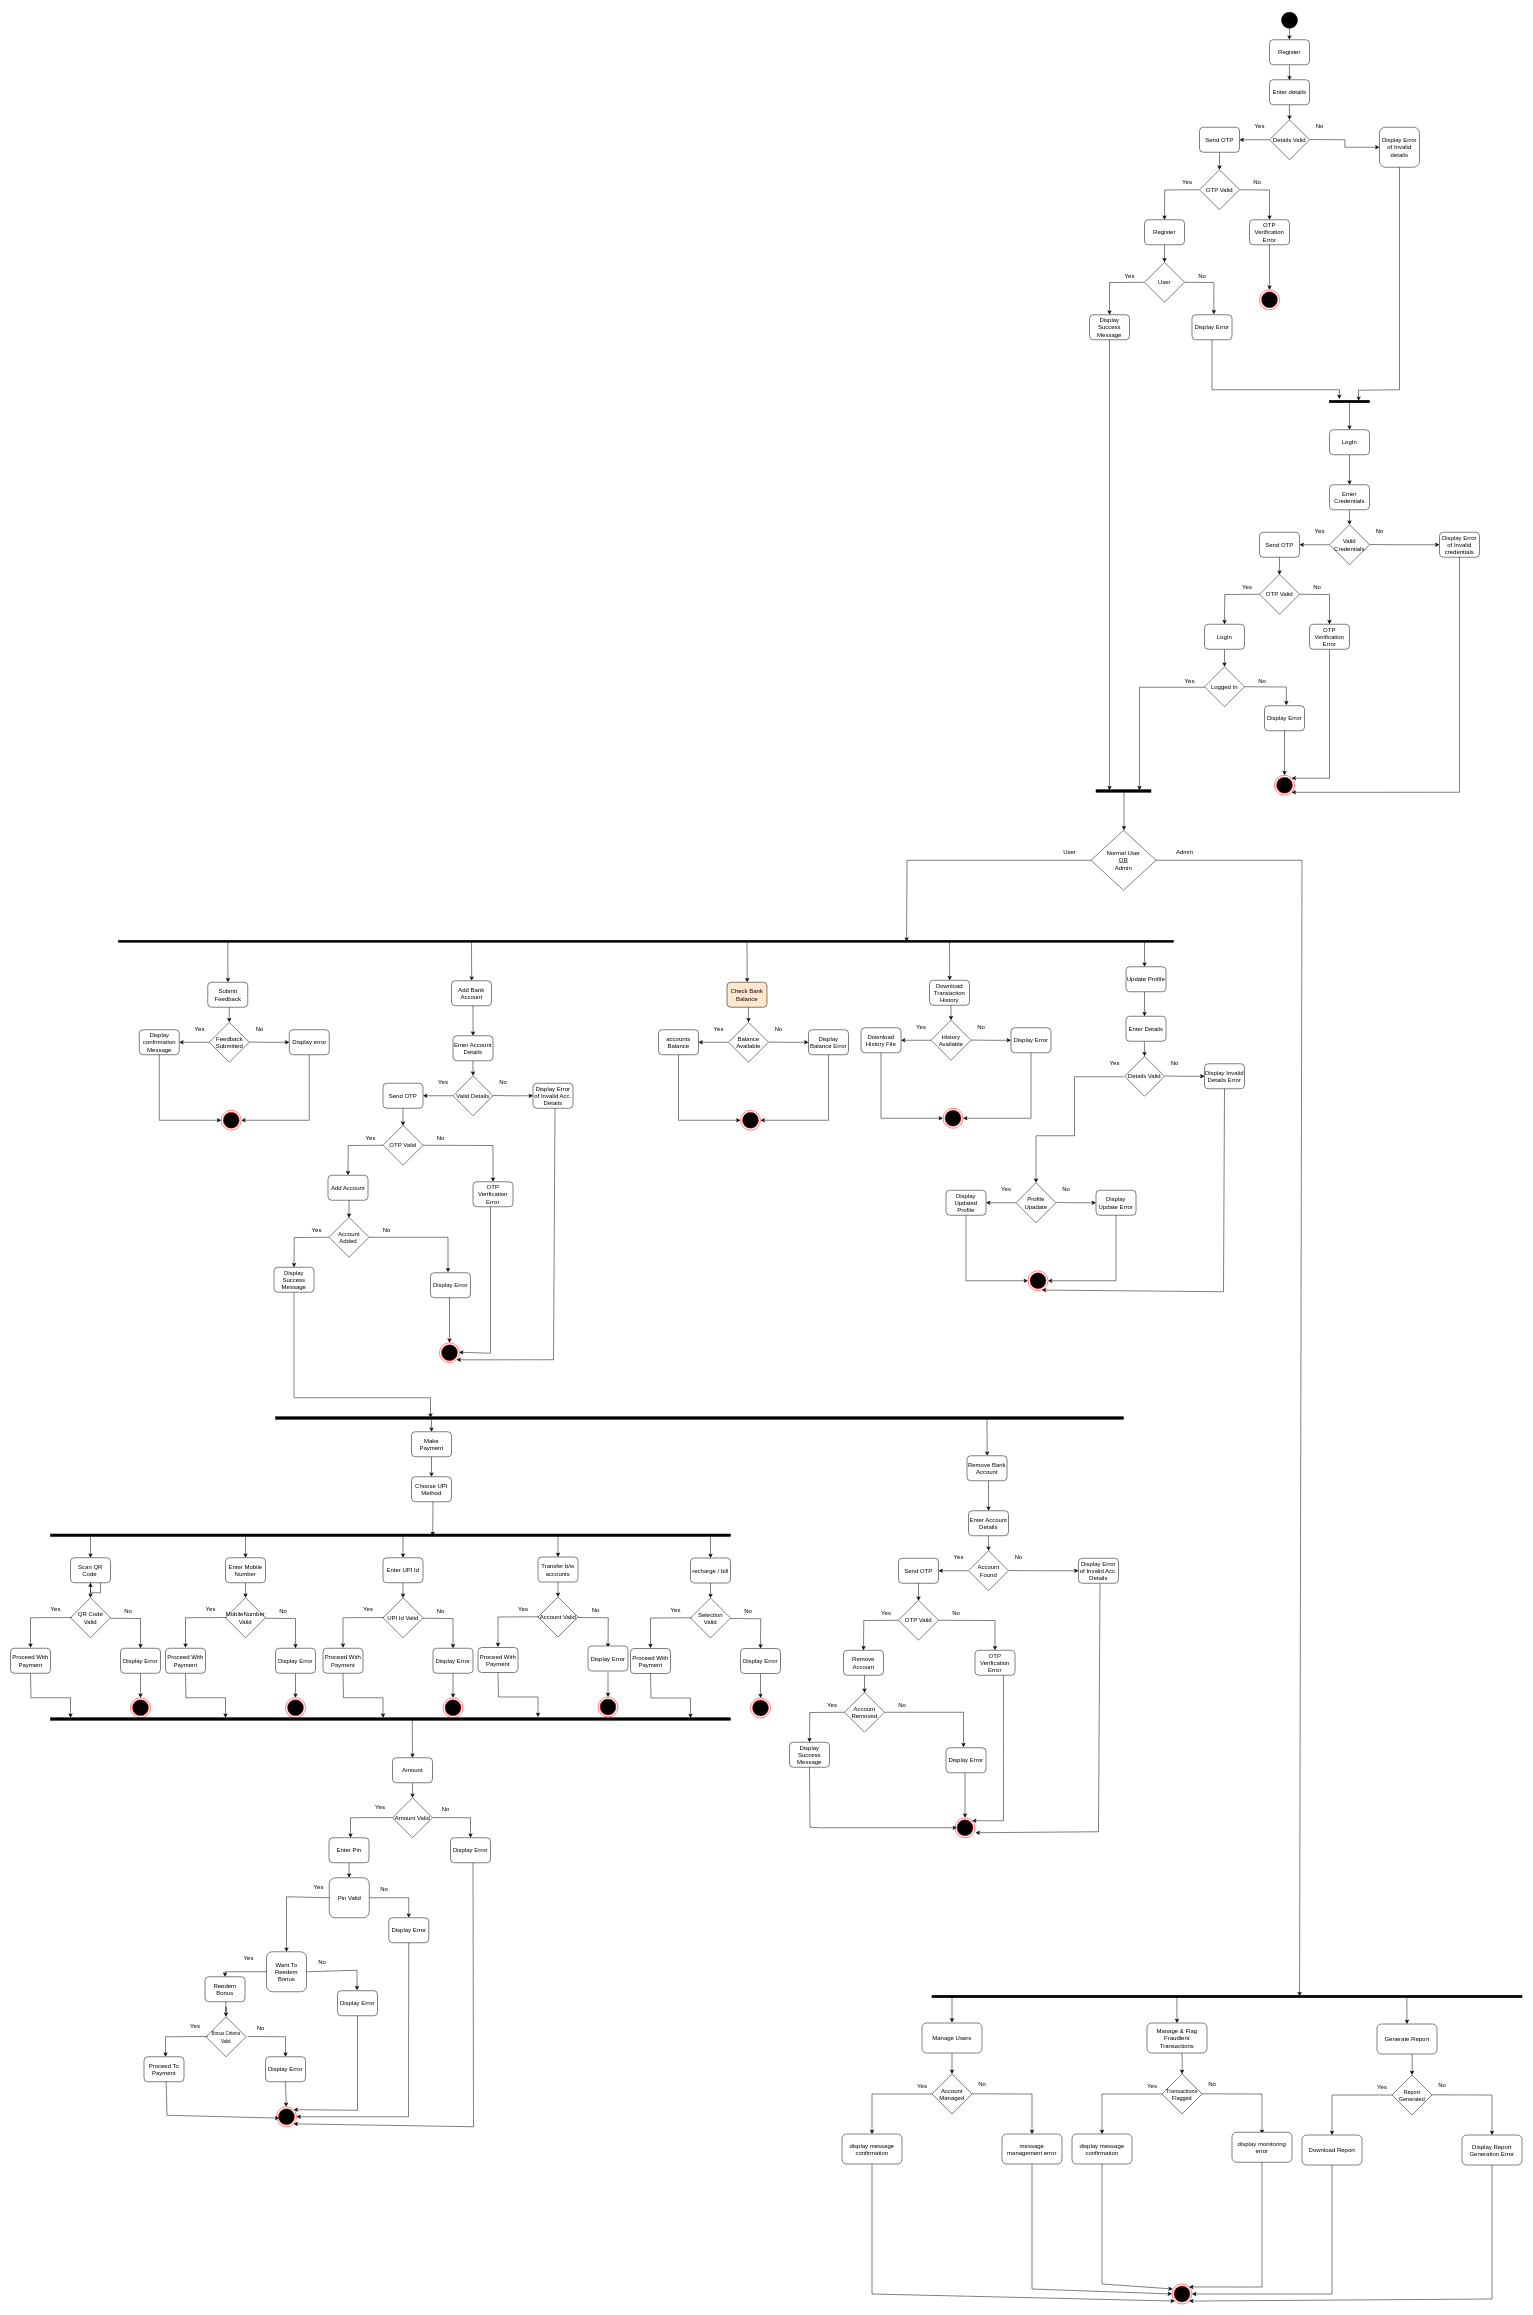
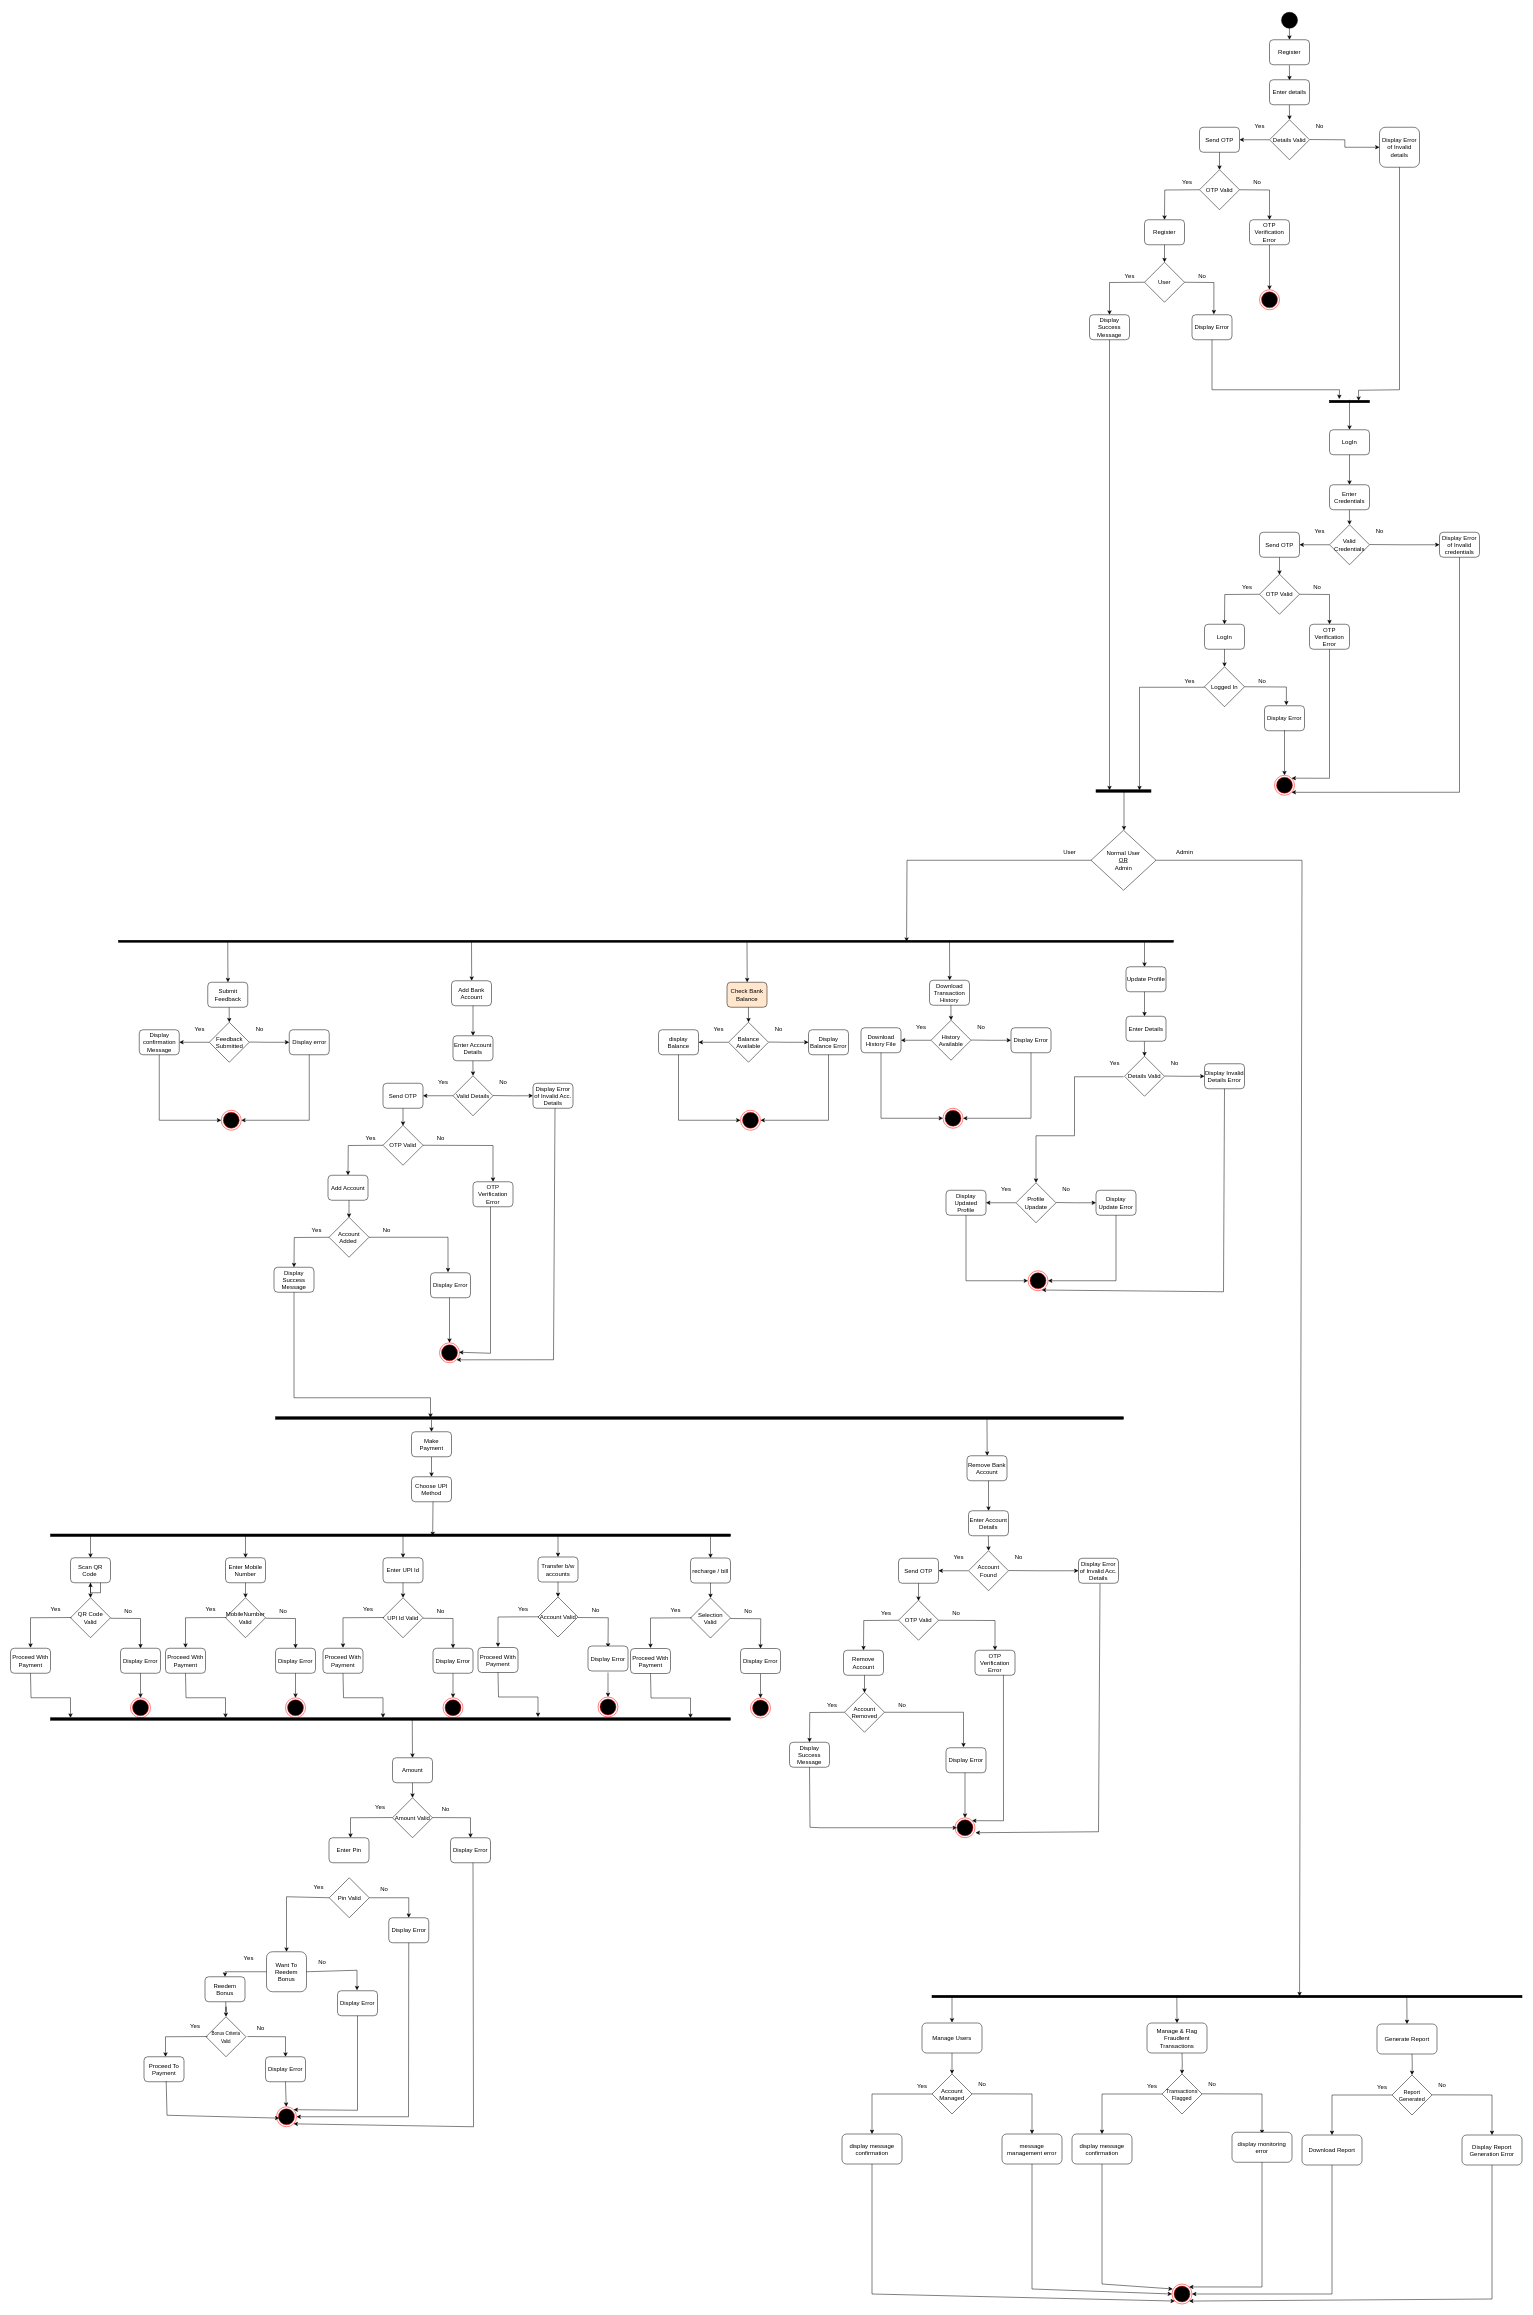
(678, 1042) -> (678, 1042)
(349, 1872) -> none
(349, 1898) -> (349, 1898)
